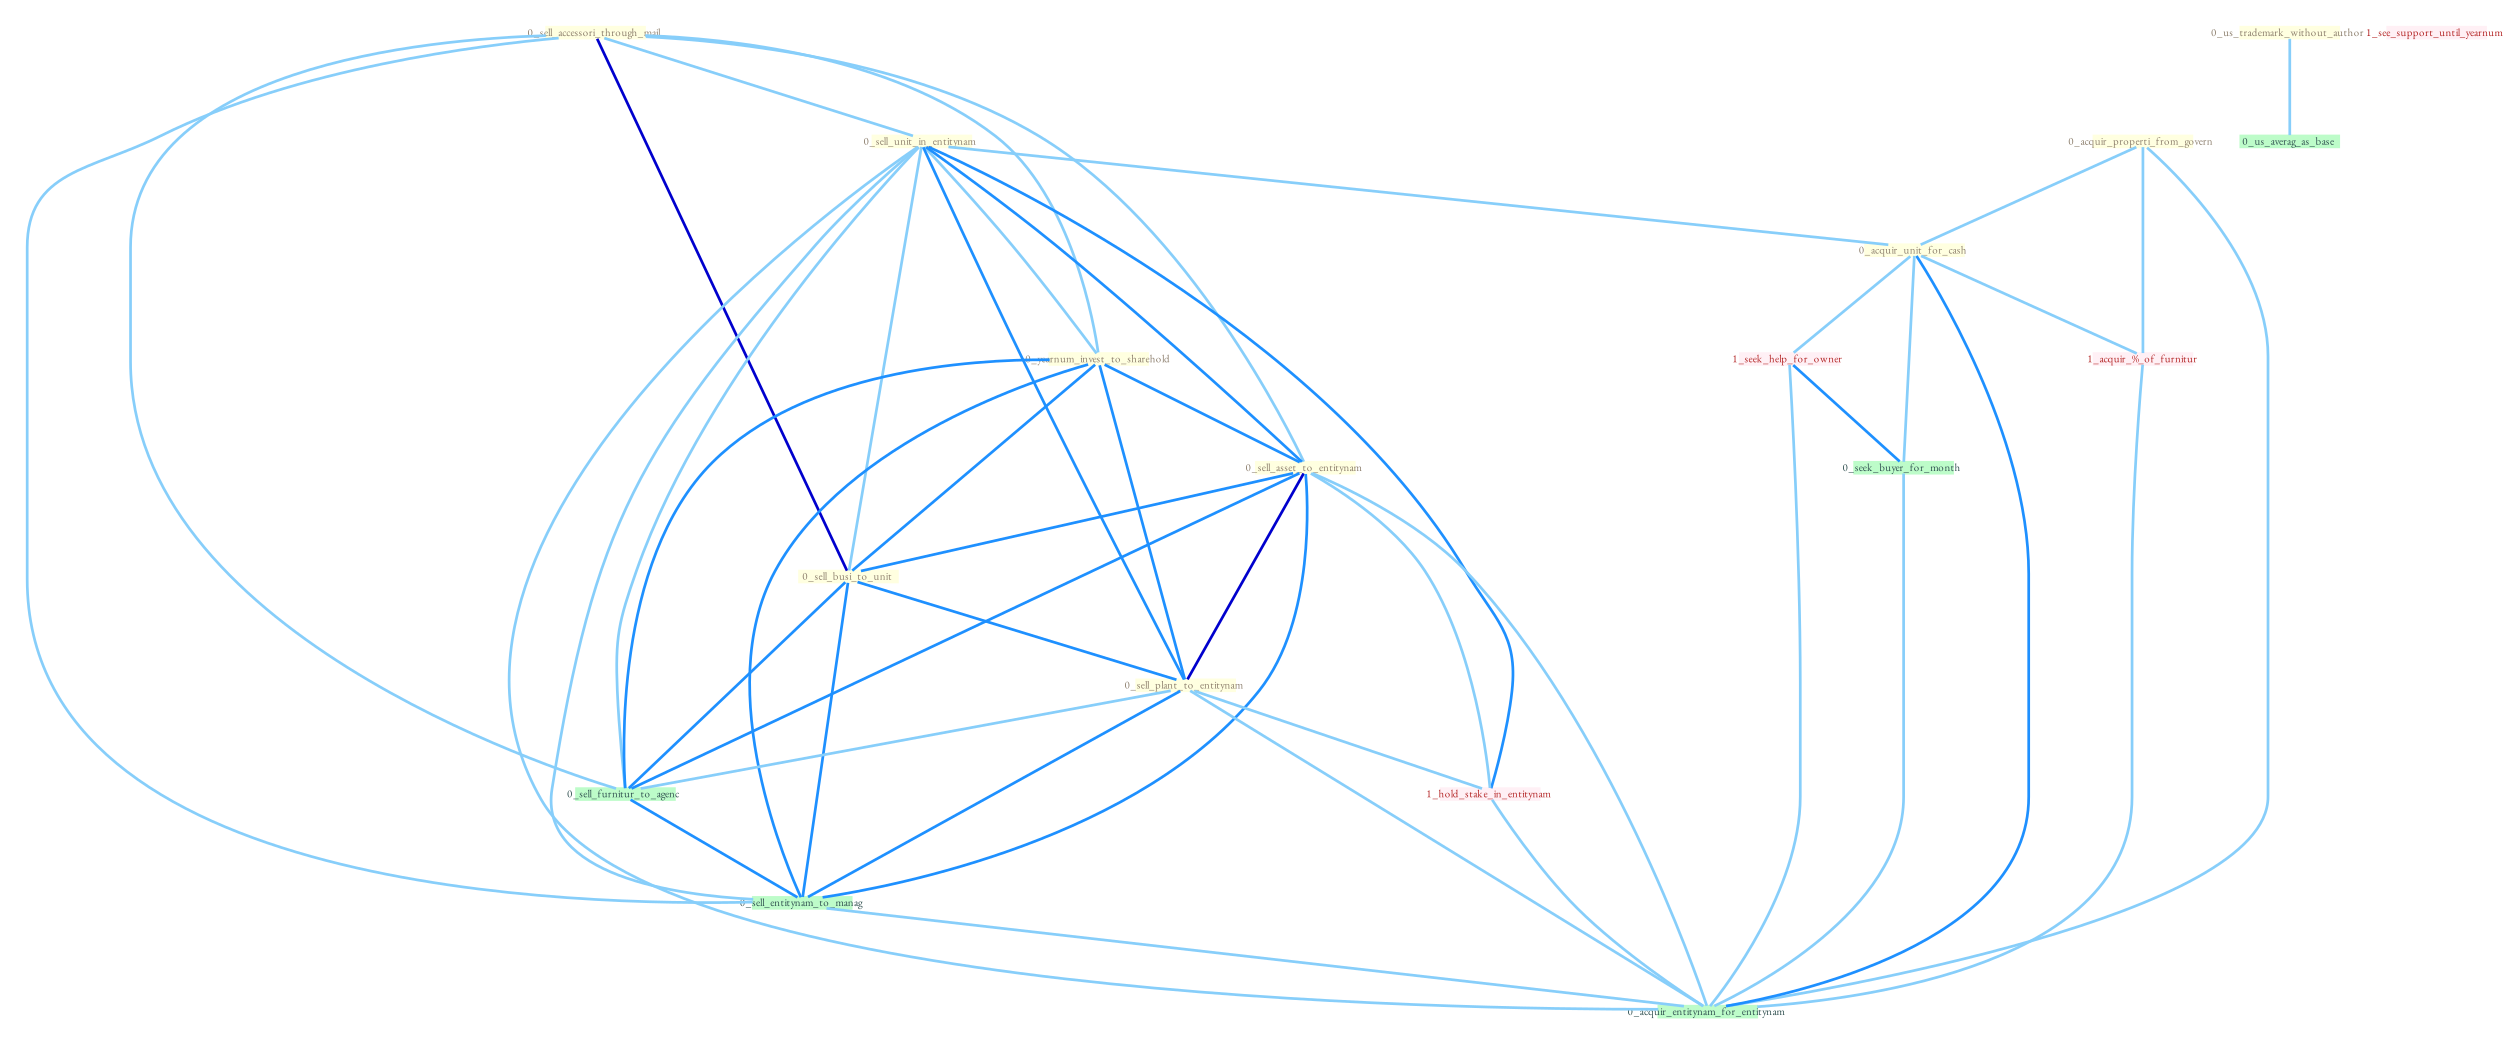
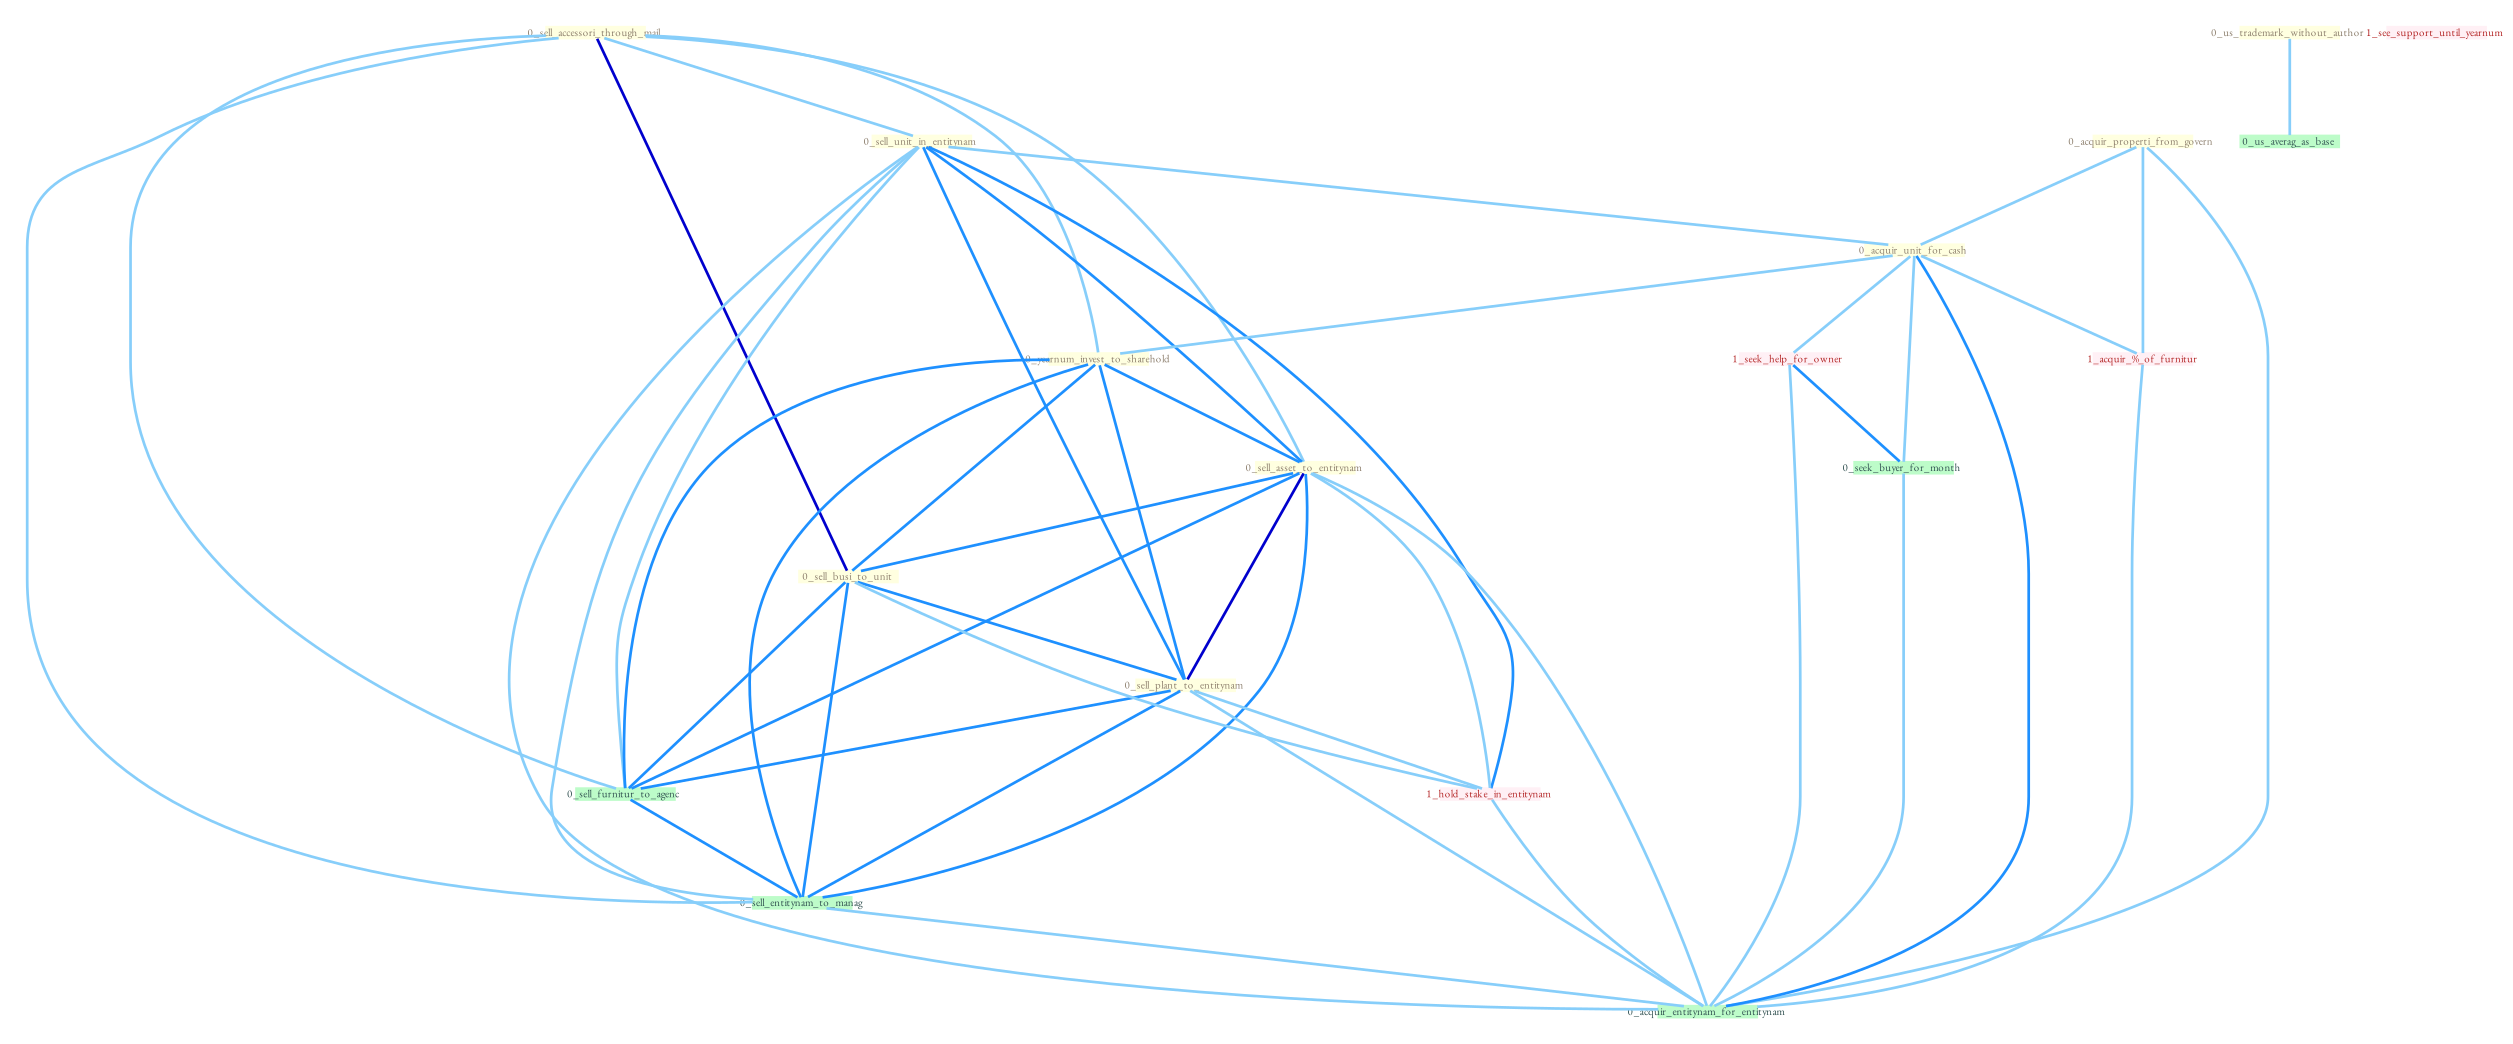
(1014, 248) -> (1506, 305)
(885, 359) -> (1190, 716)
(906, 740) -> (906, 740)
